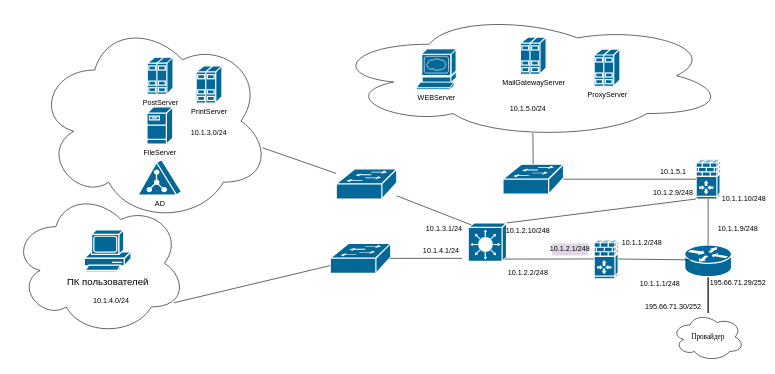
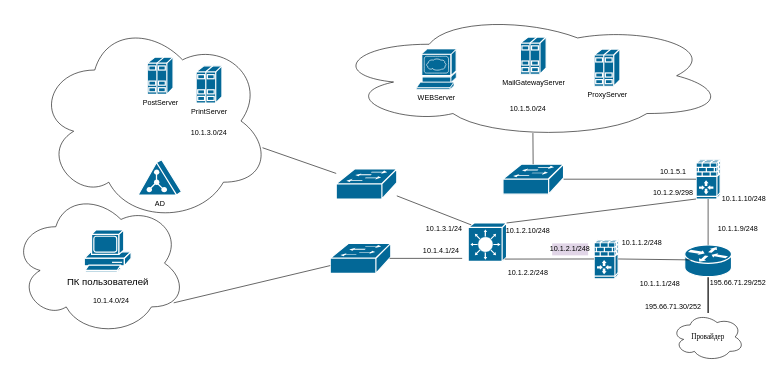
(160, 125) -> none
(674, 193) -> (674, 193)
